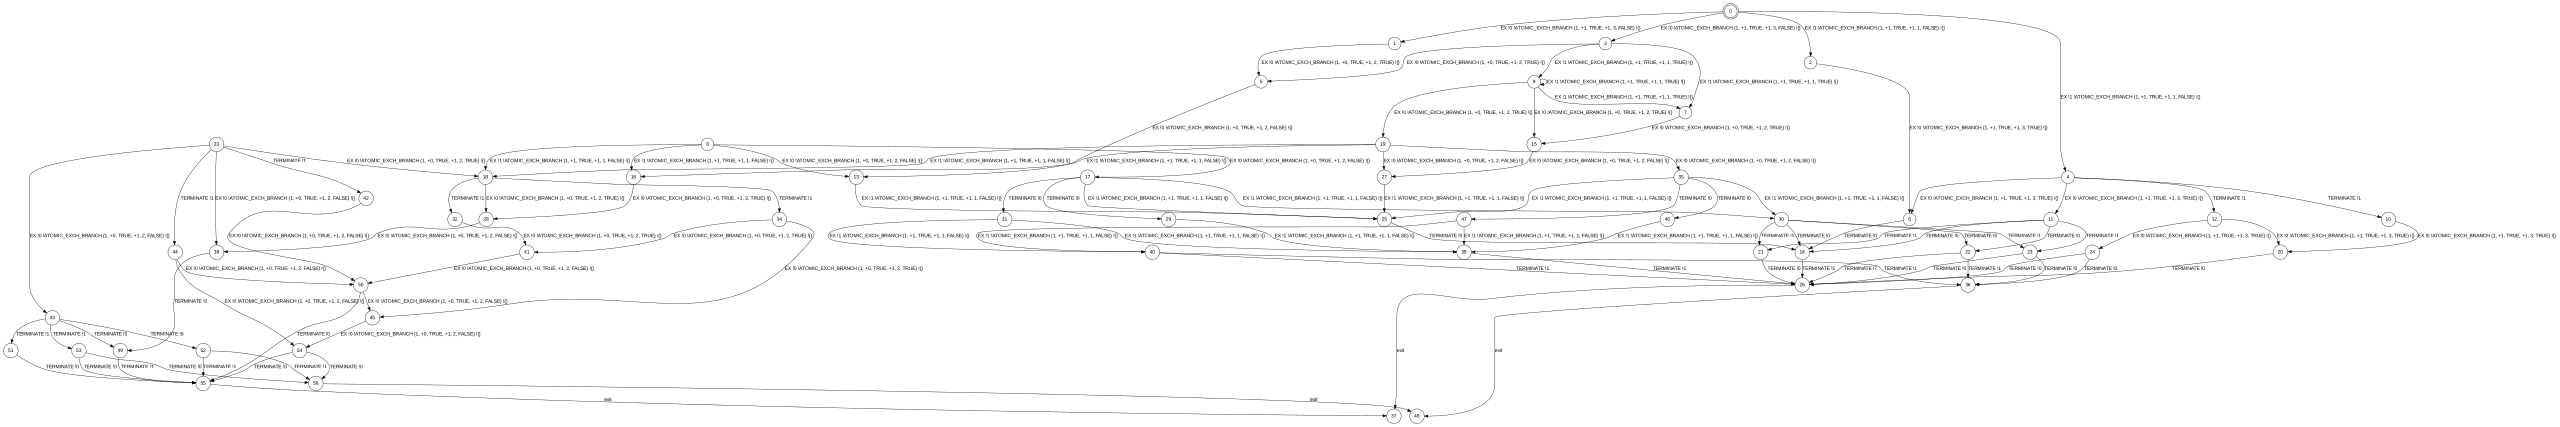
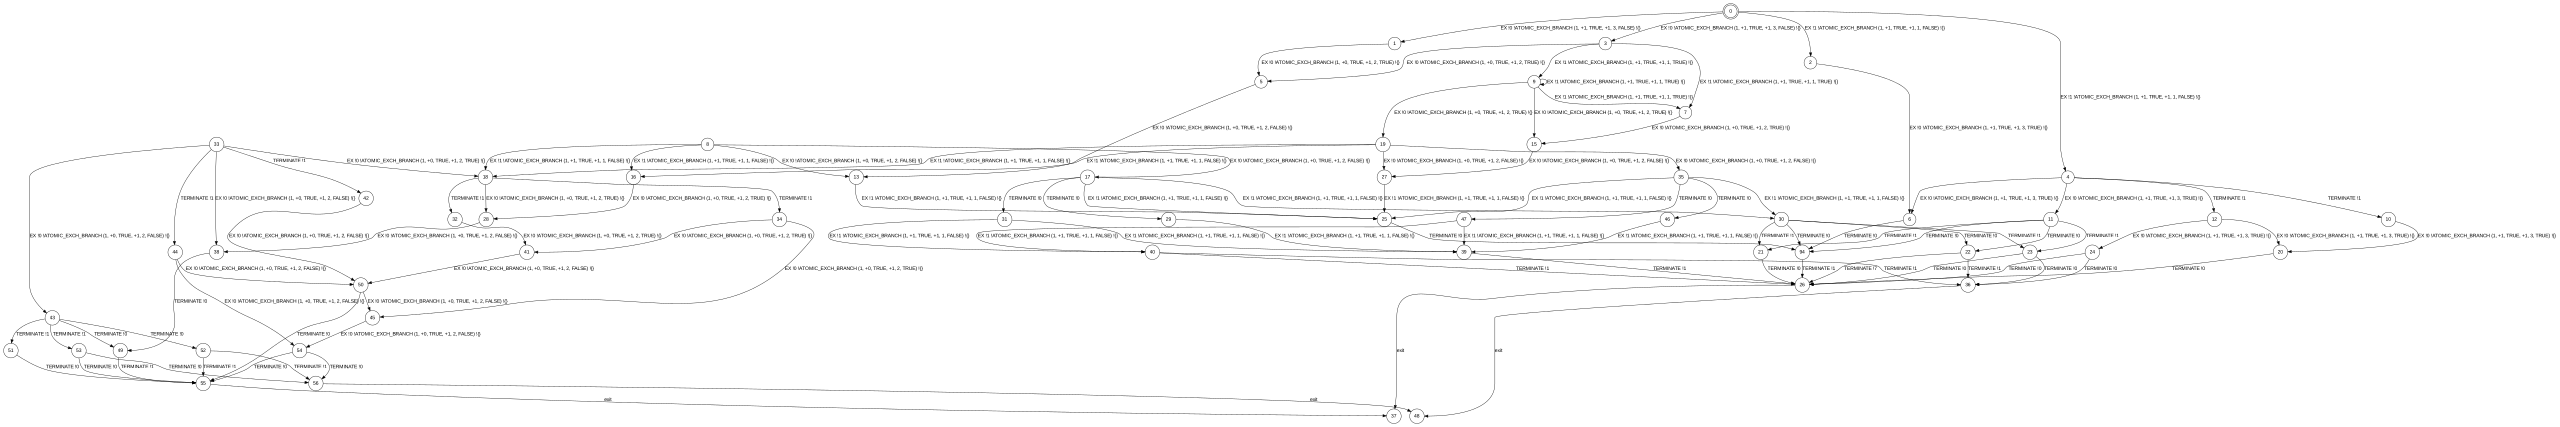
(1802, 252) -> (1802, 252)
